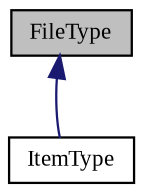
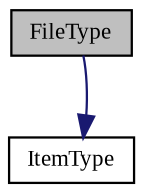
(57, 108) -> (87, 85)
